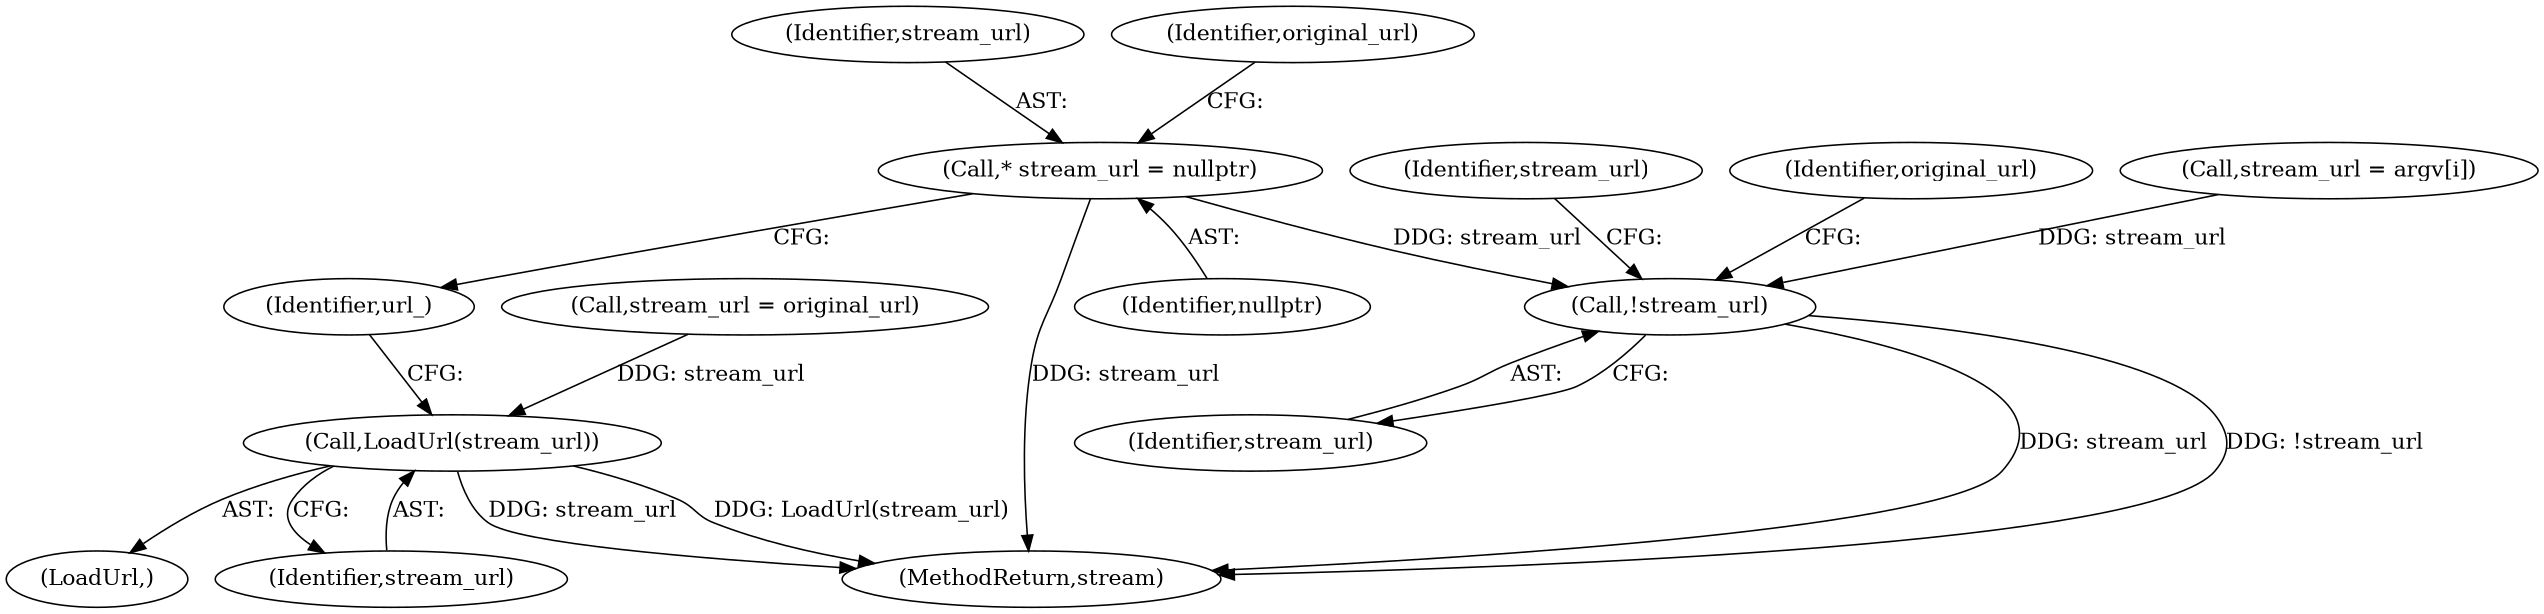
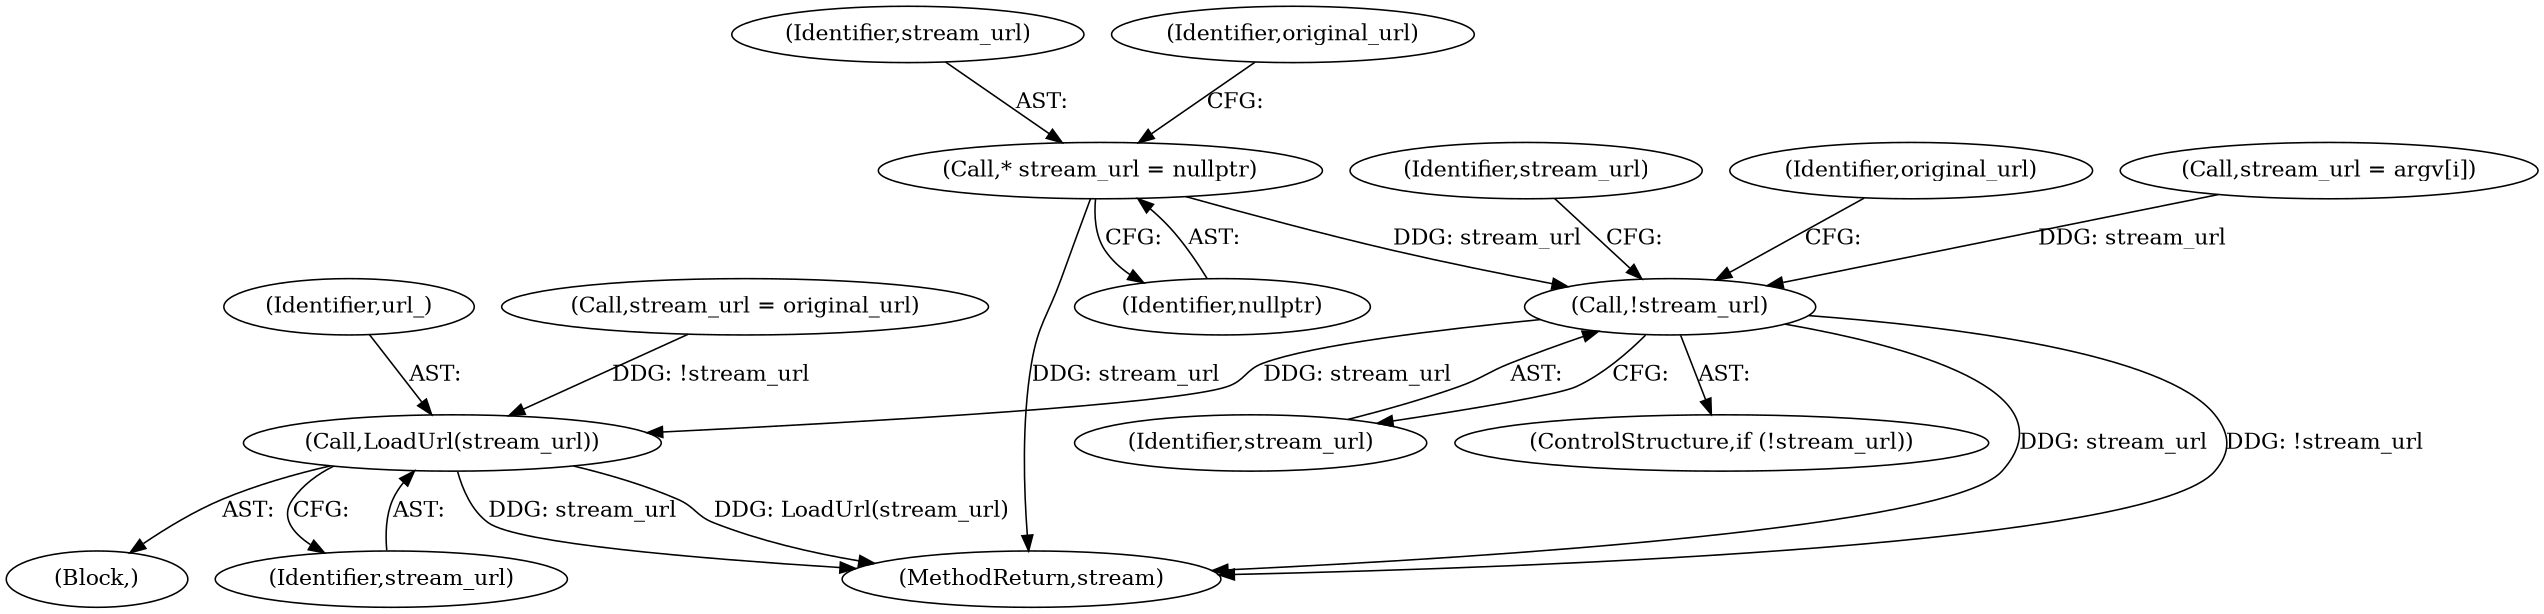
(714, 238) -> (1101, 242)
(439, 375) -> (439, 375)
(711, 375) -> (711, 375)
none -> (1107, 403)
none -> (1722, 443)
(97, 579) -> (97, 579)
